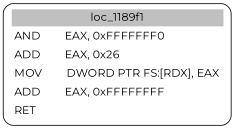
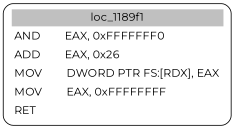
(90, 92) -> (90, 92)
